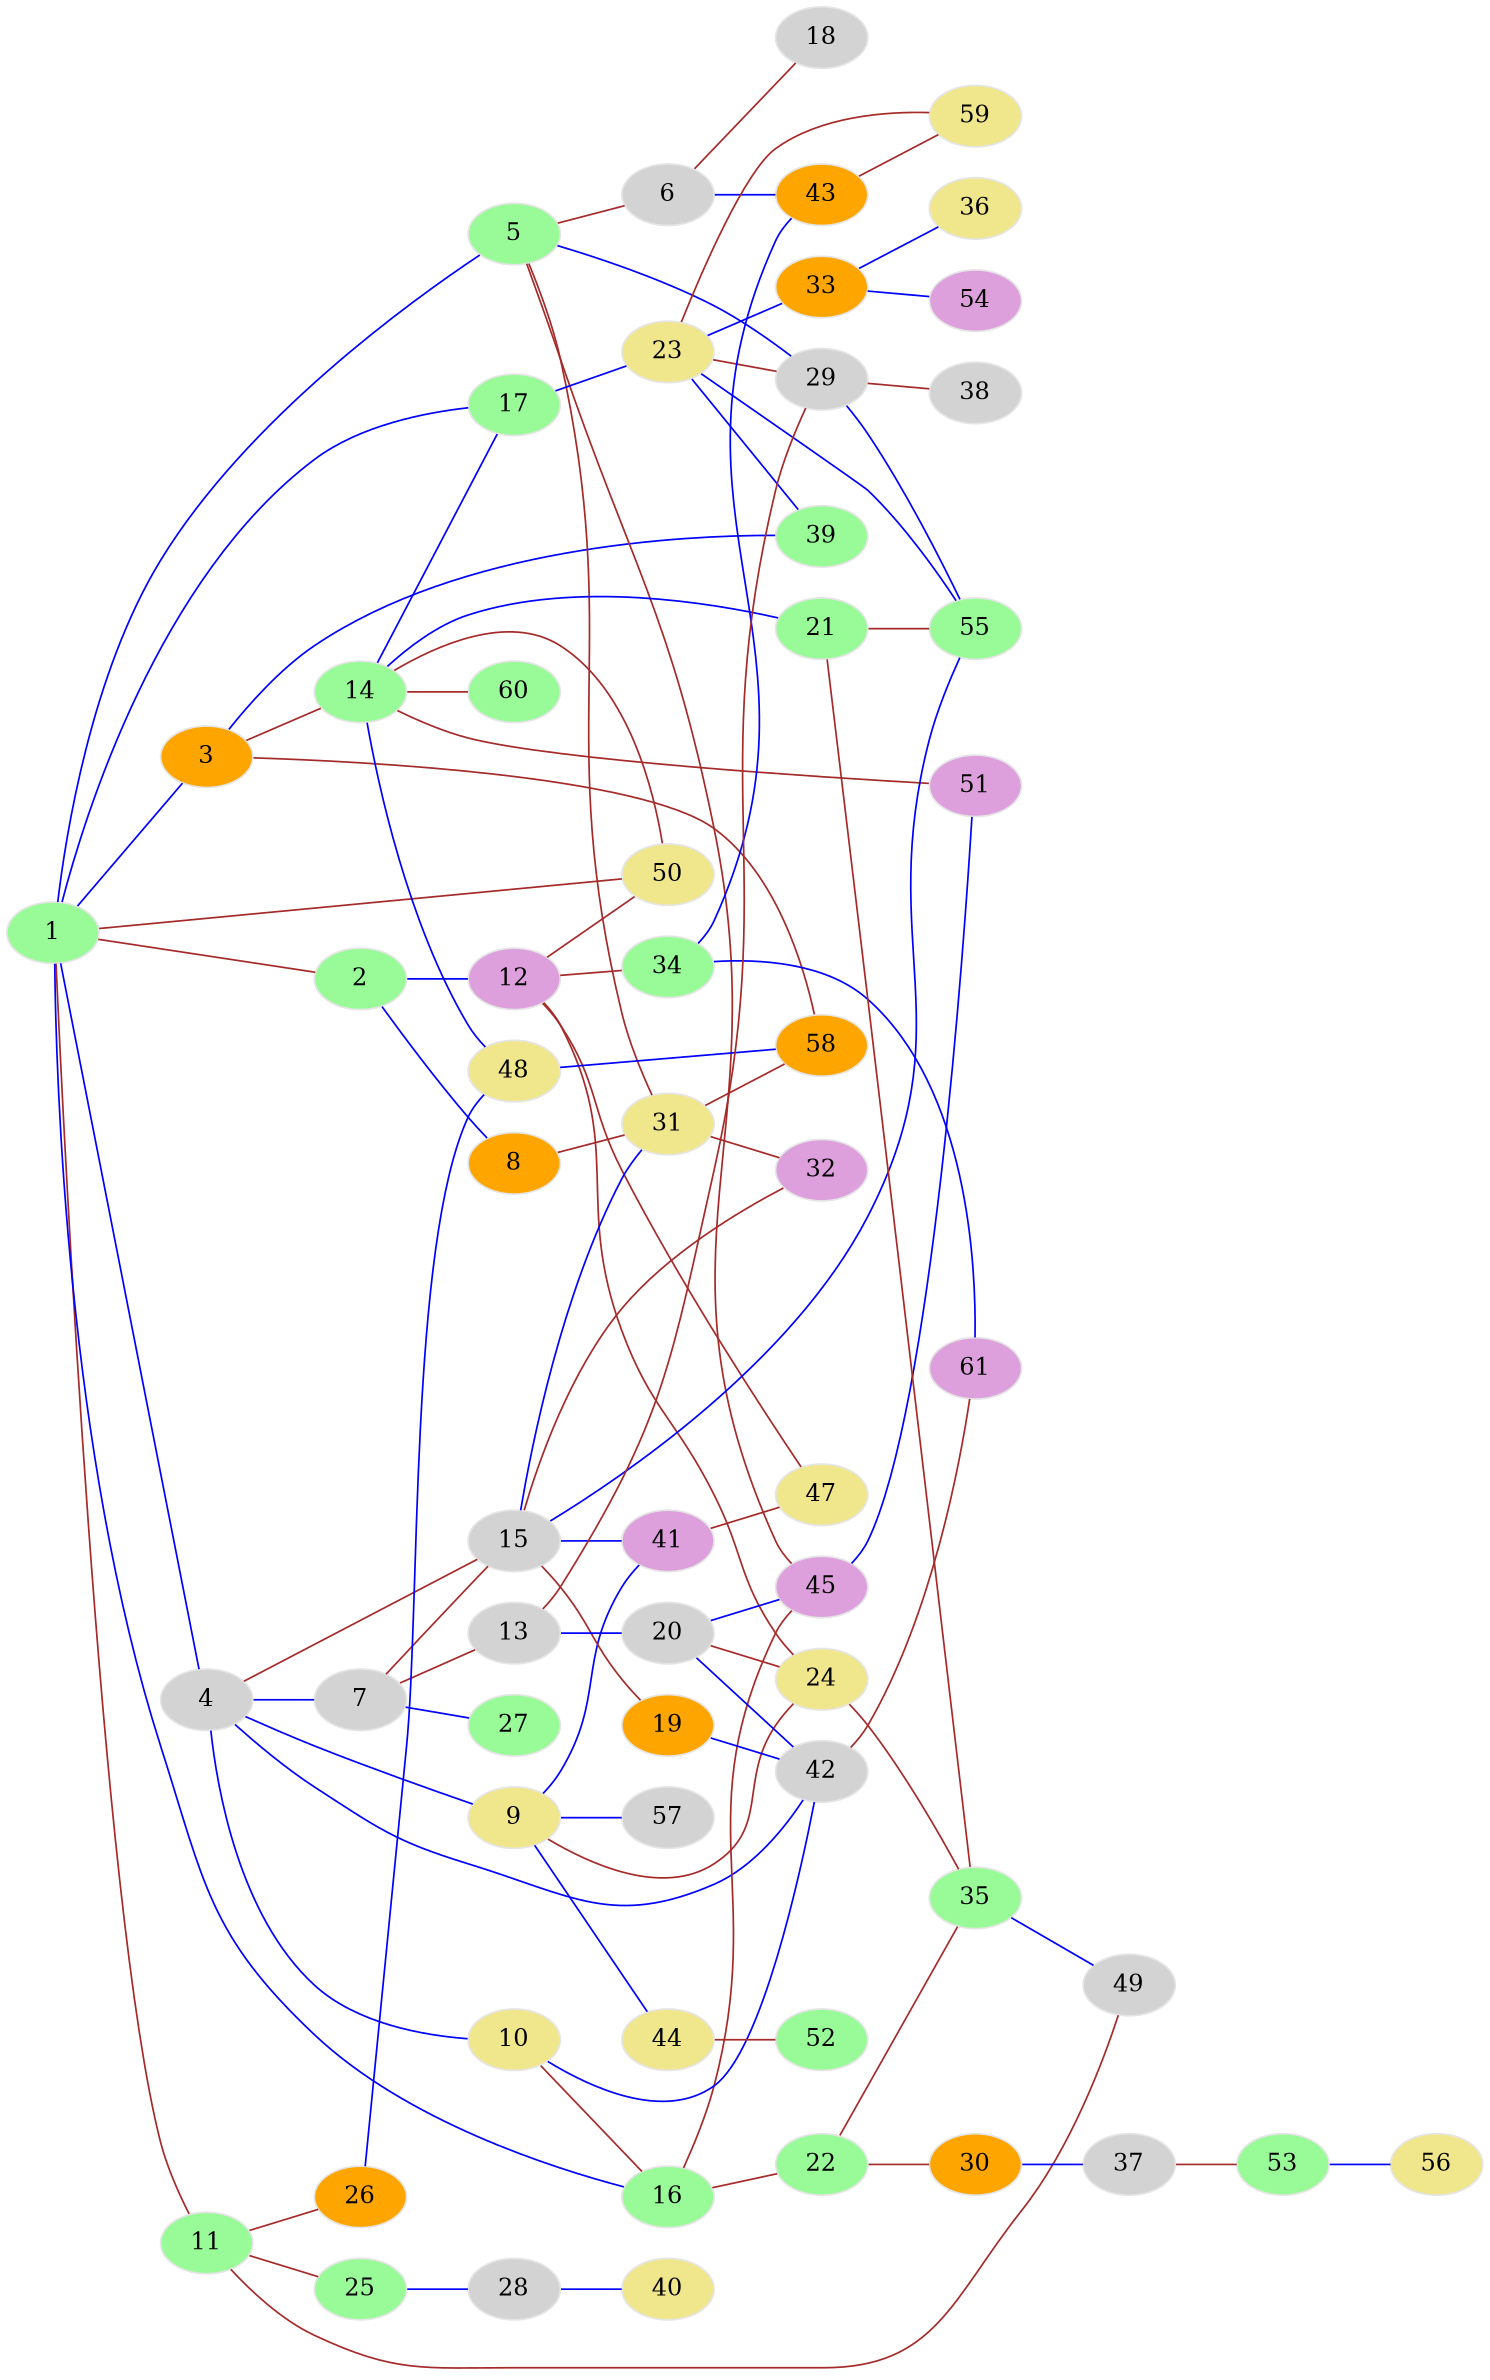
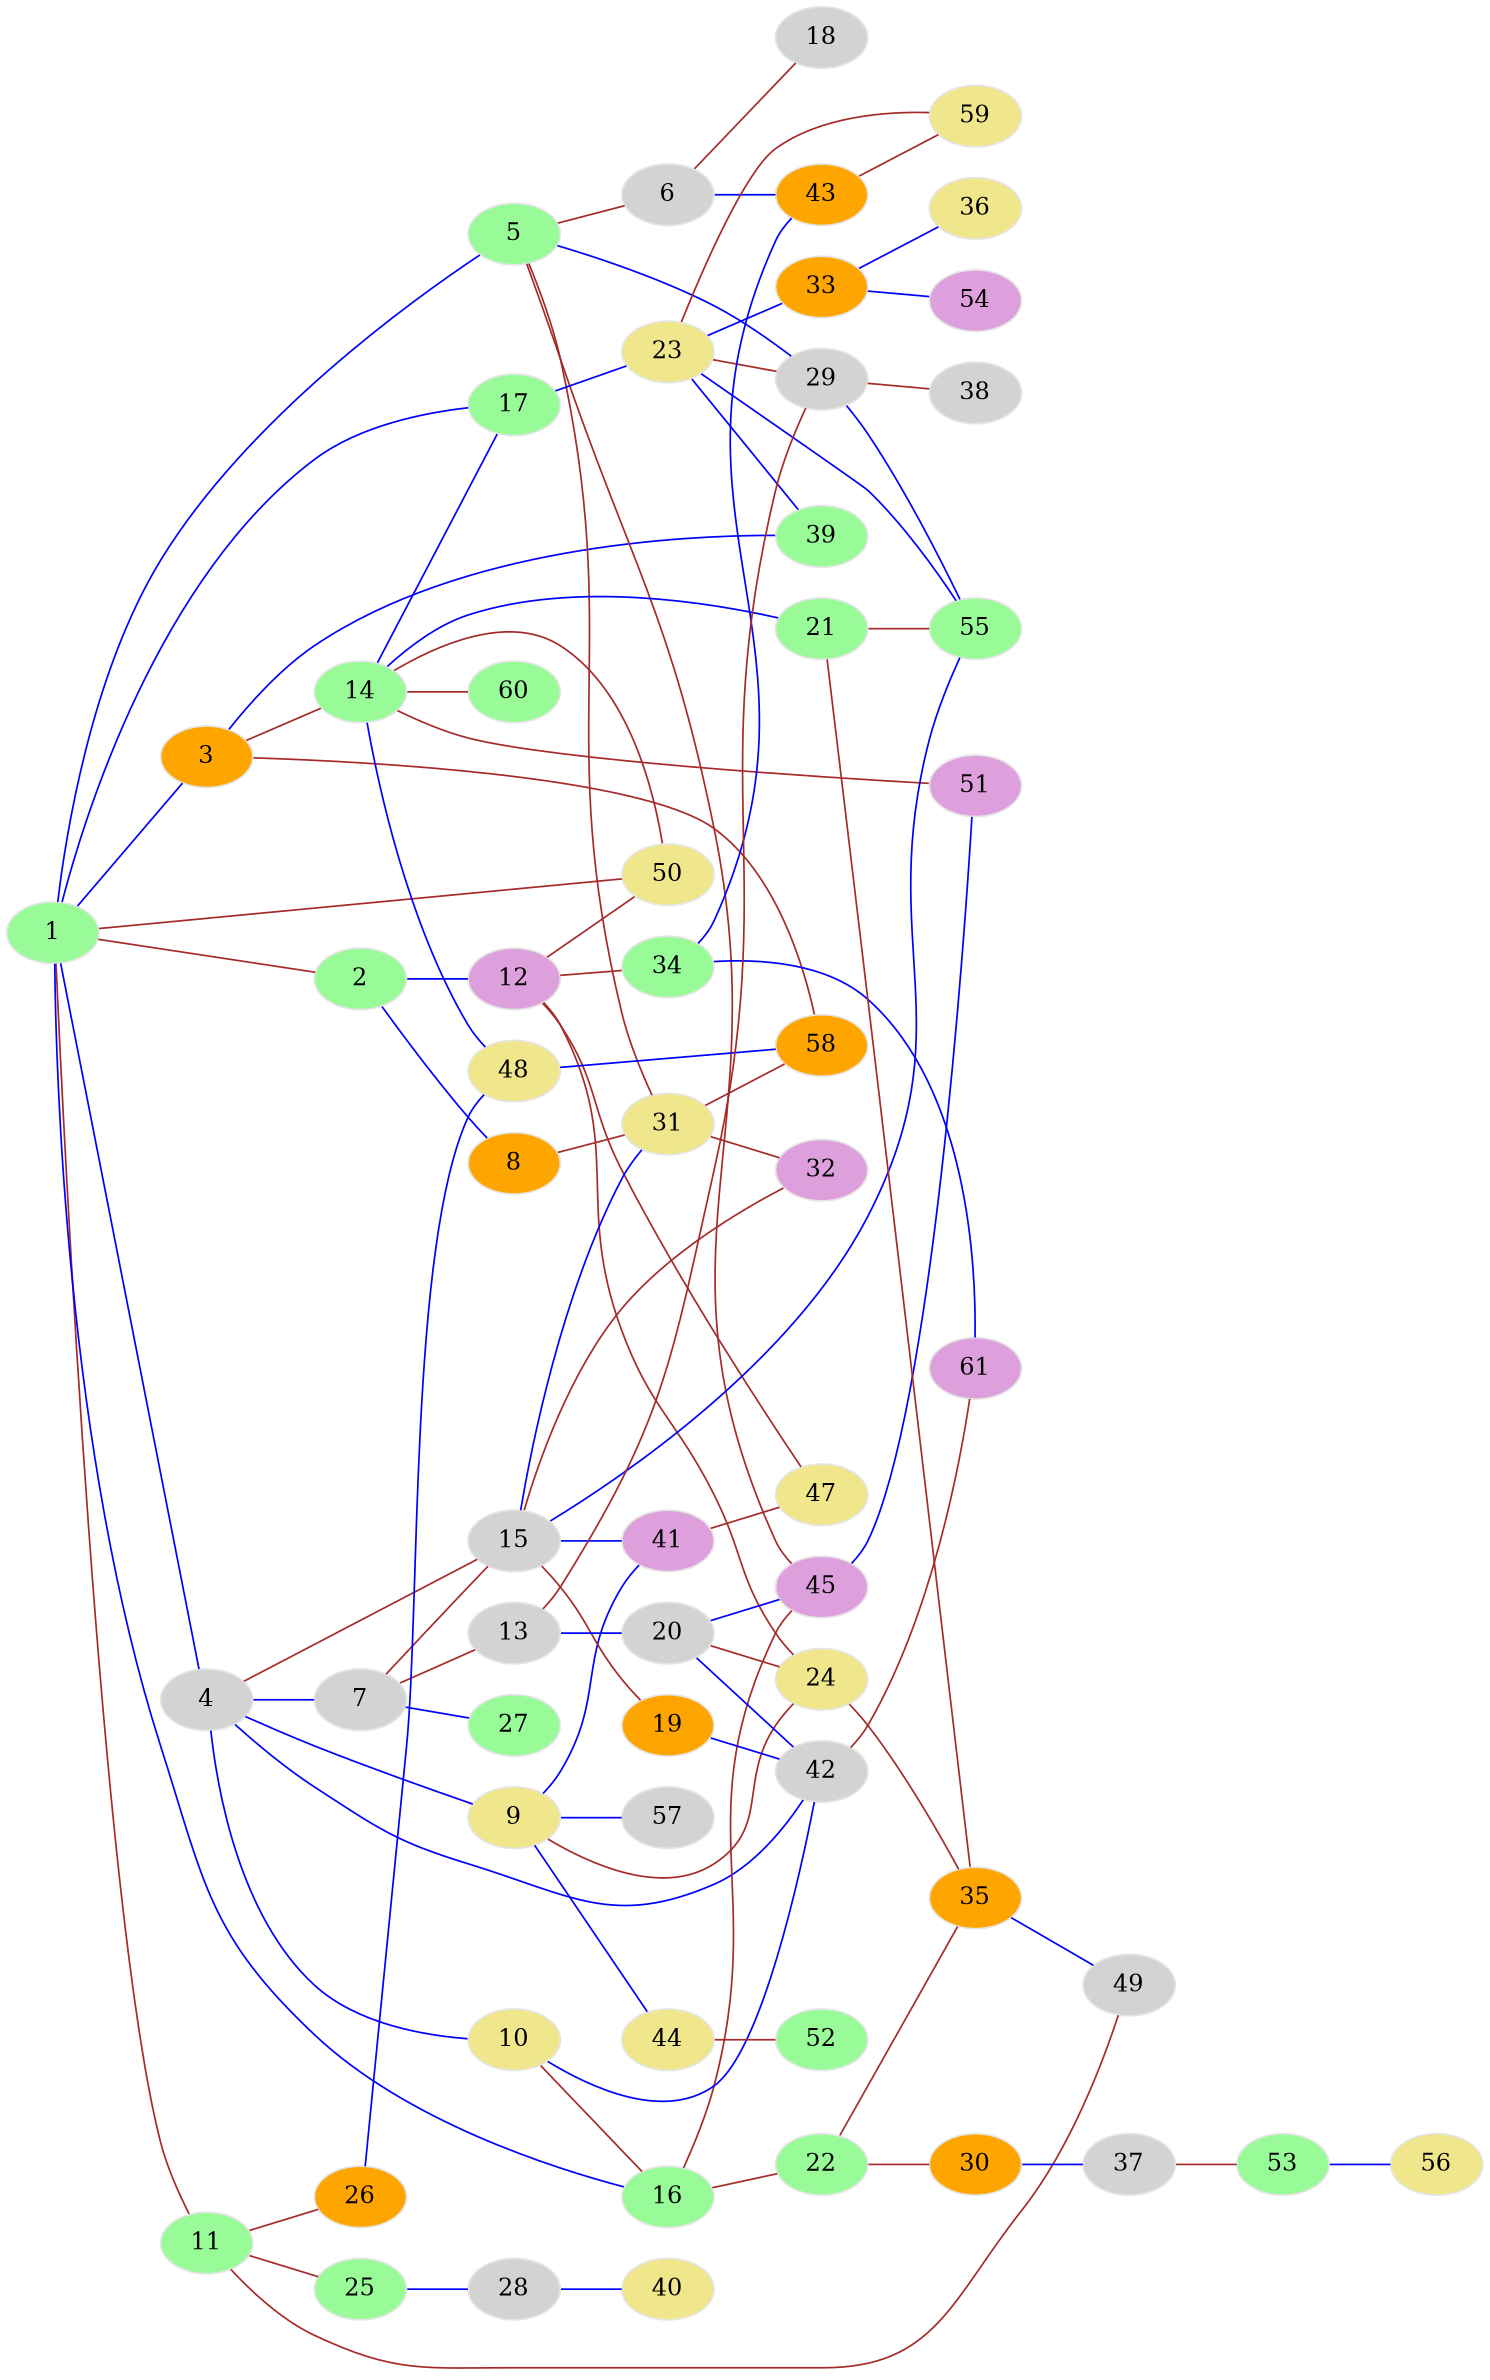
(975, 1898) -> (975, 1898)
